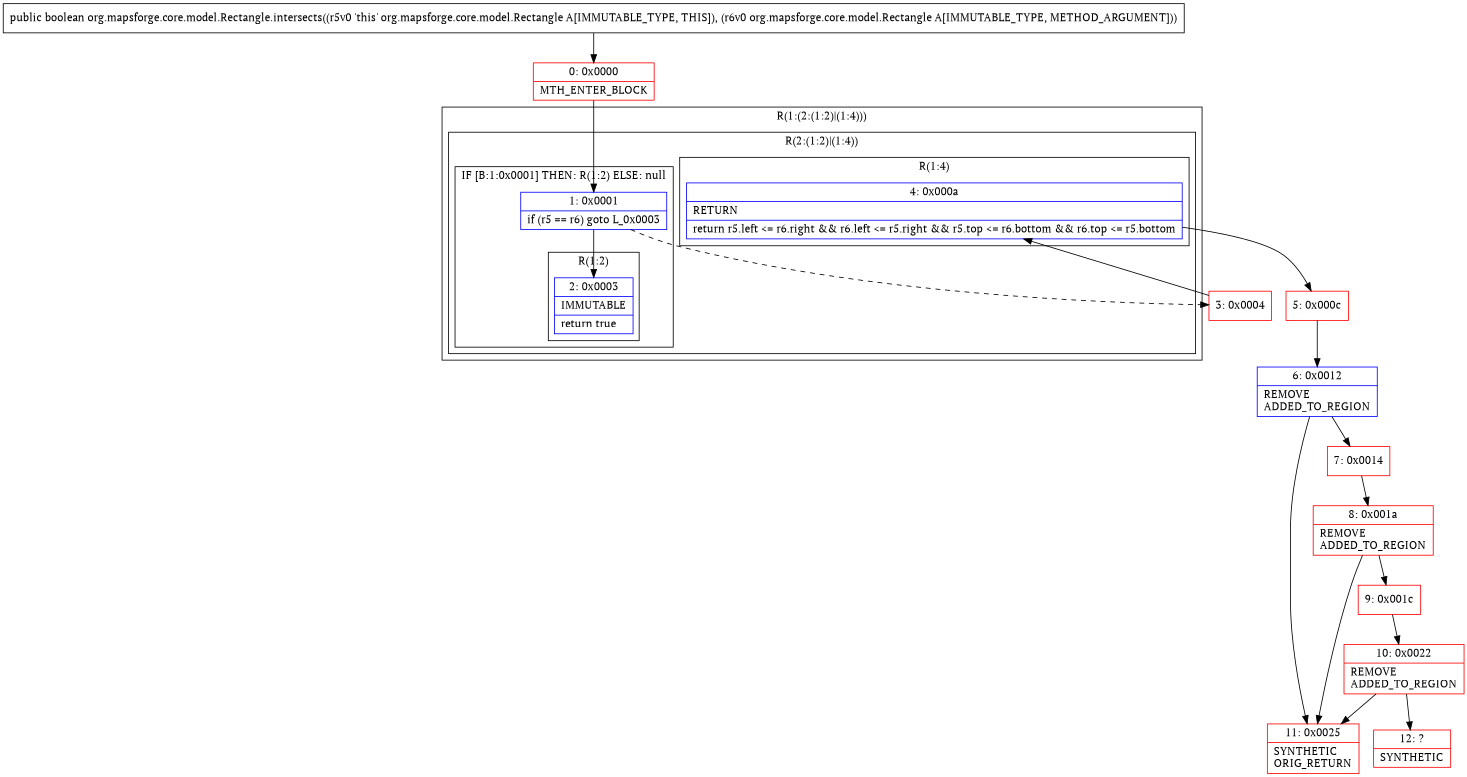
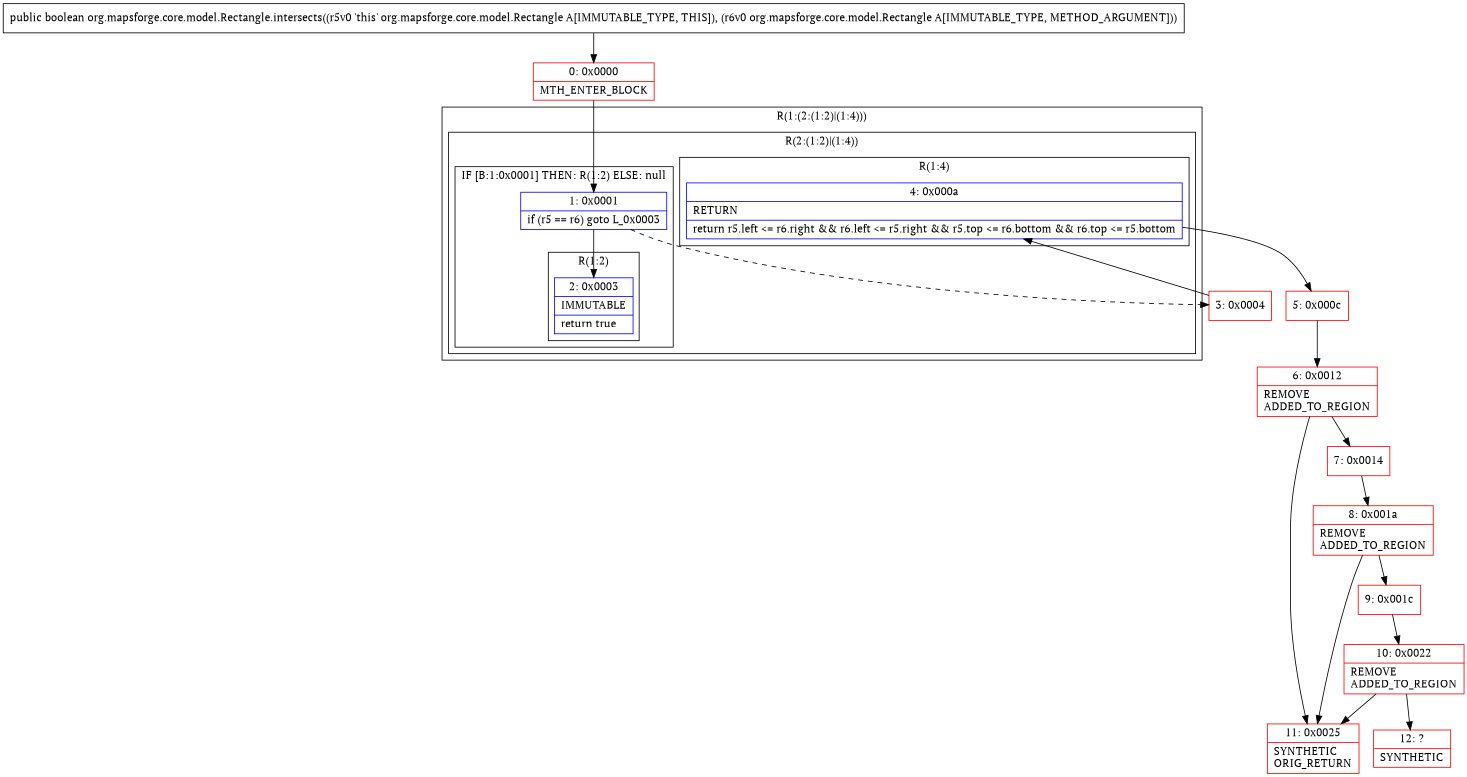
(1317, 392) -> (1317, 392)
